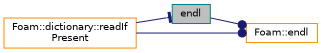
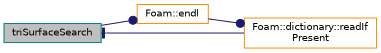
(191, 14) -> (53, 33)
(187, 33) -> (222, 21)
